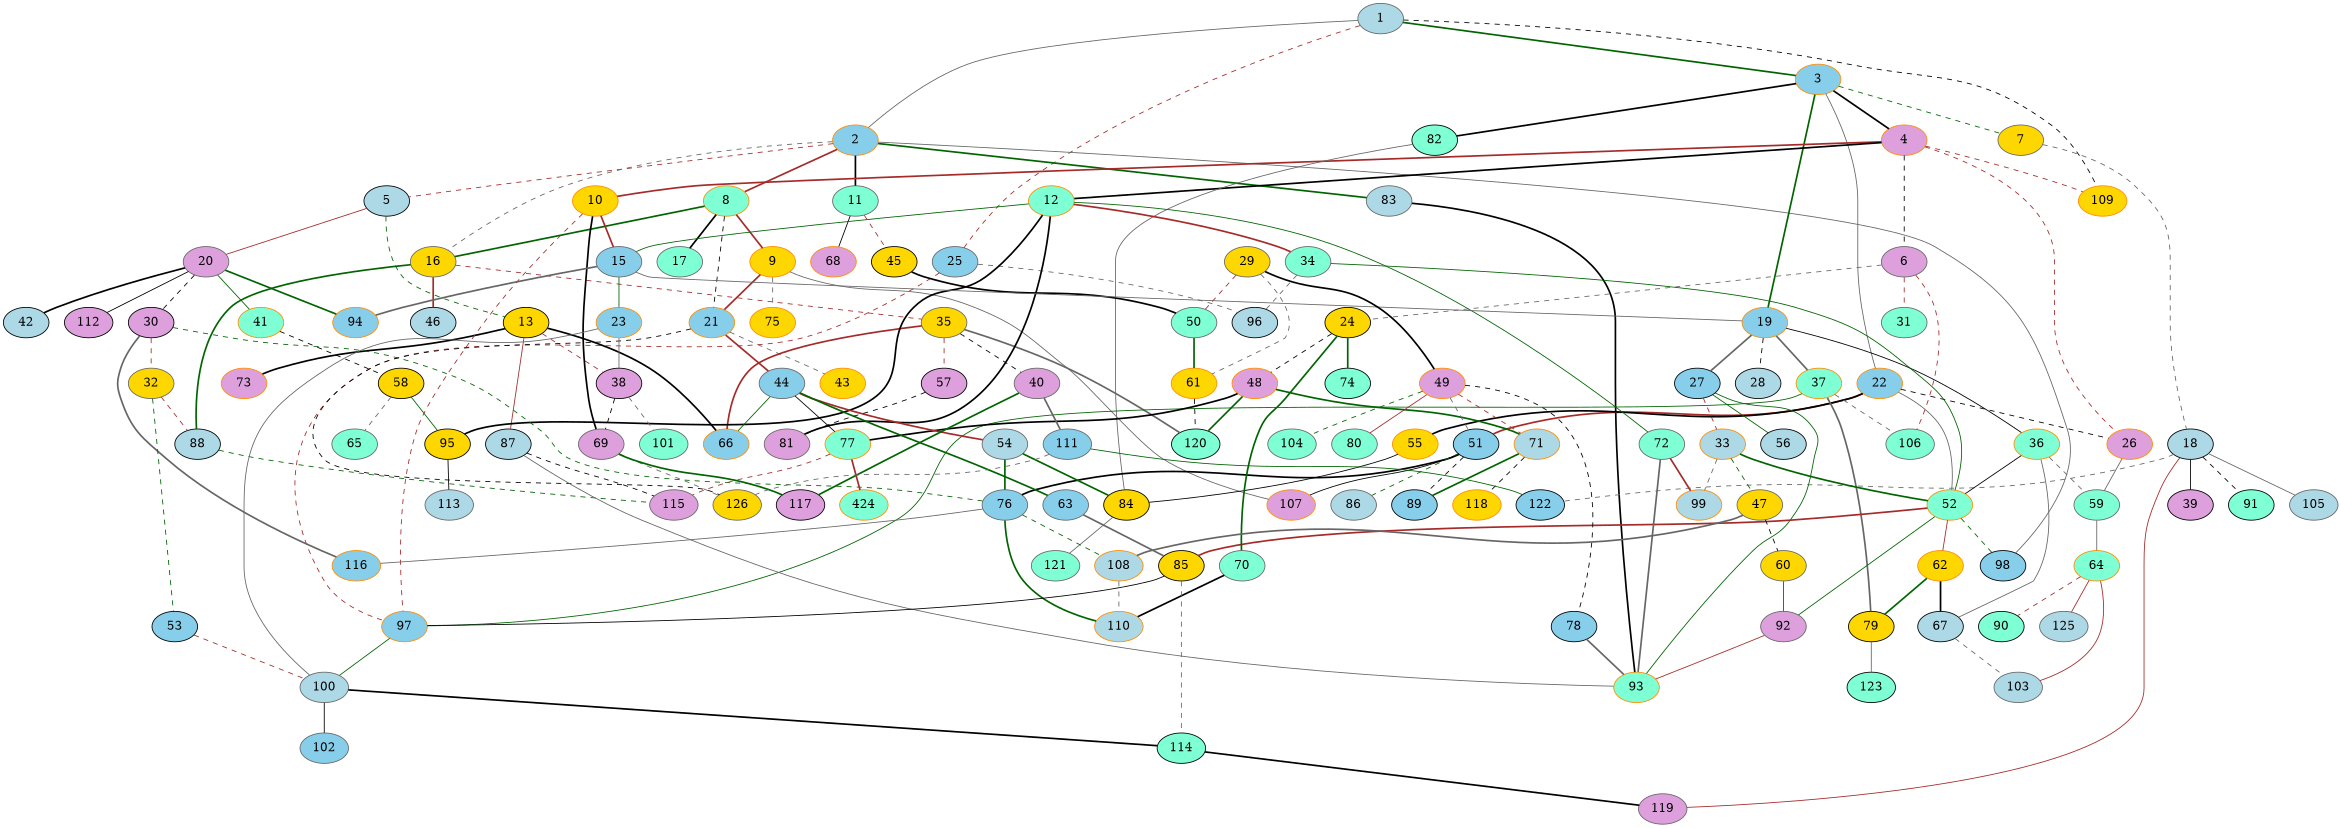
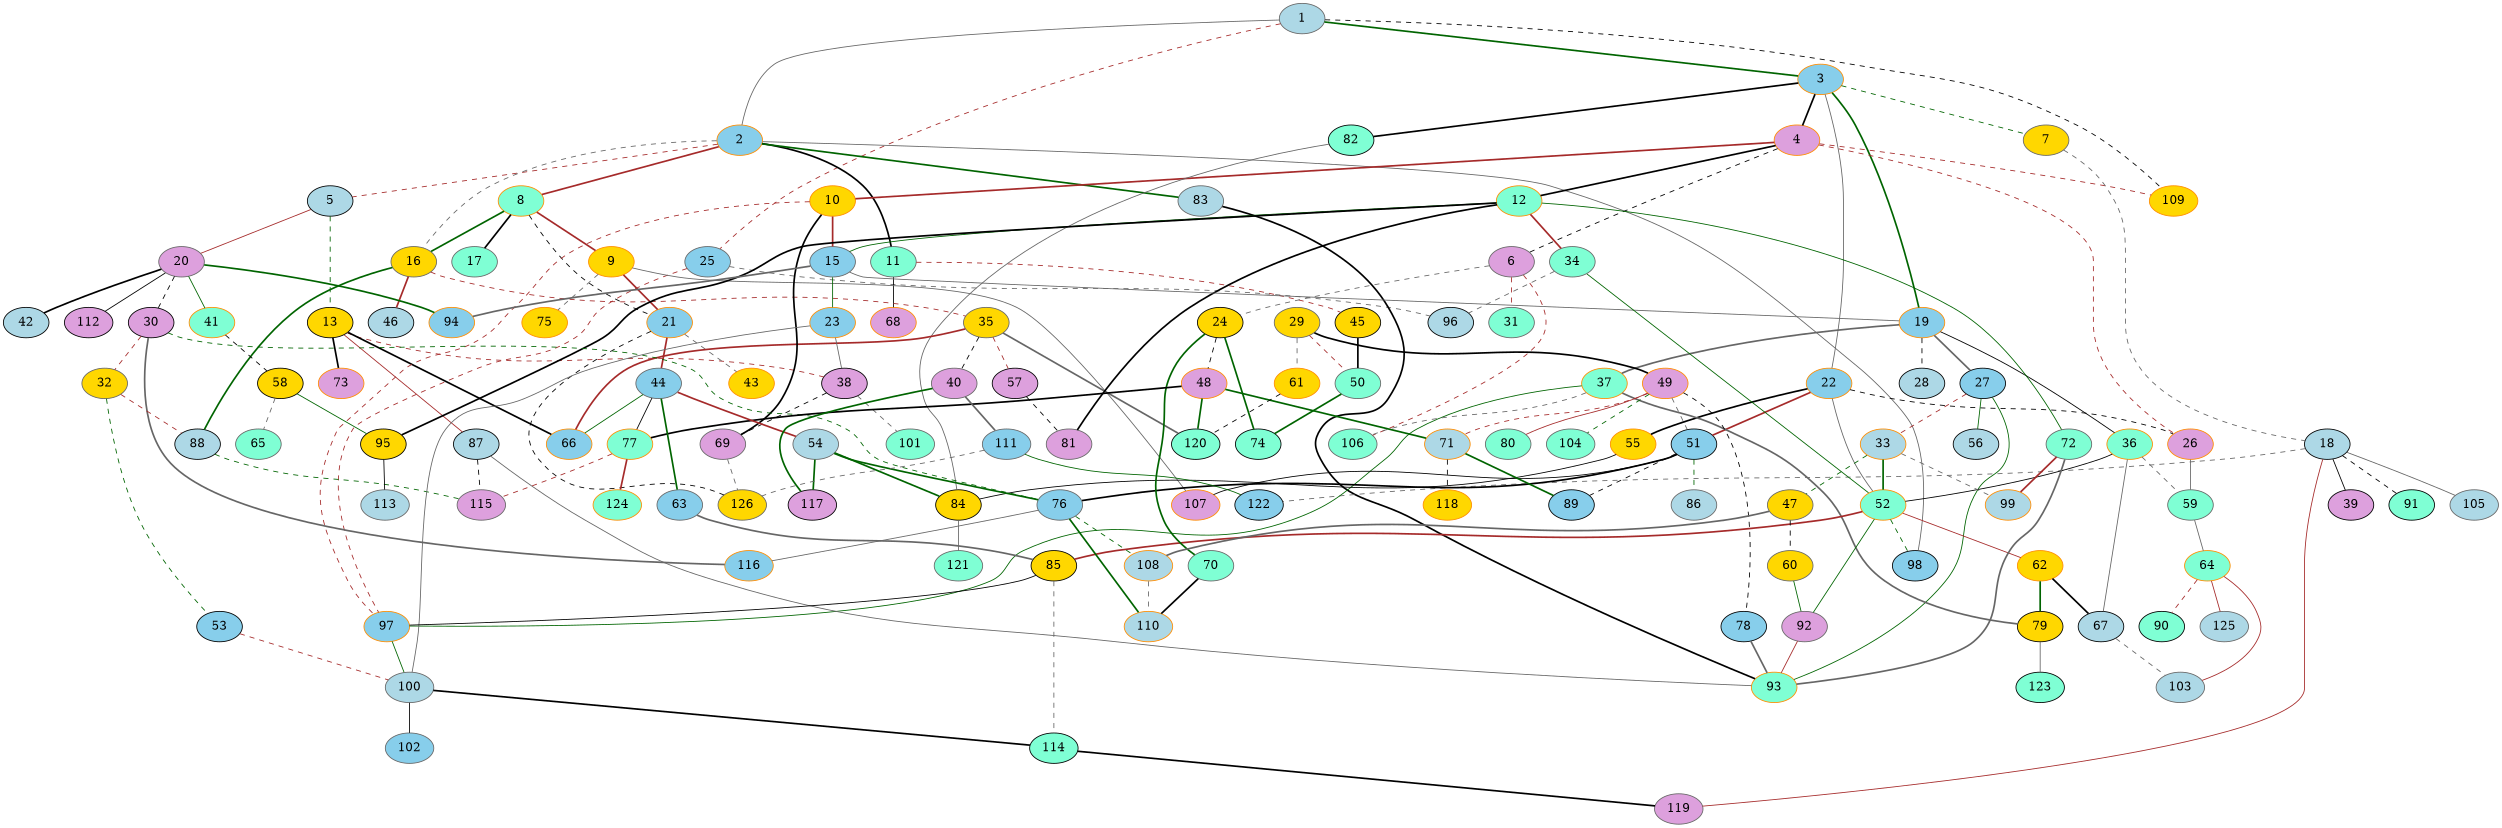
(1194, 353) -> (1306, 415)
(700, 475) -> (814, 475)
(864, 505) -> (617, 505)
